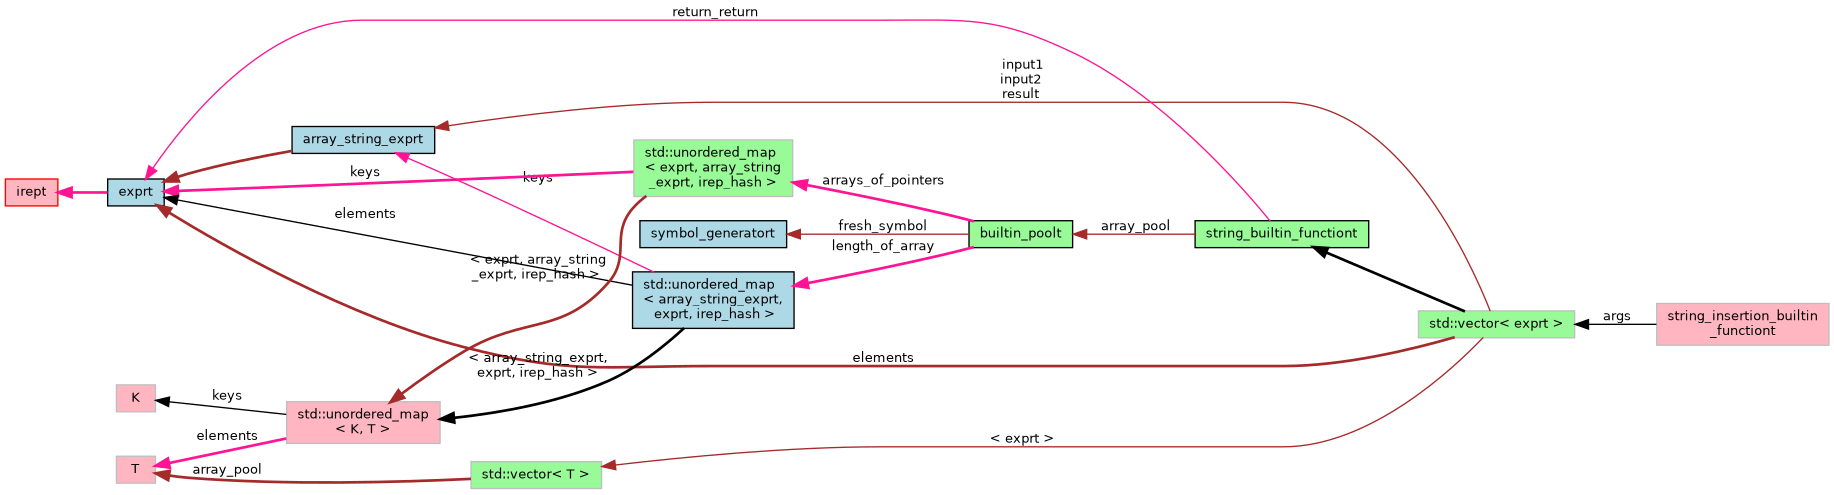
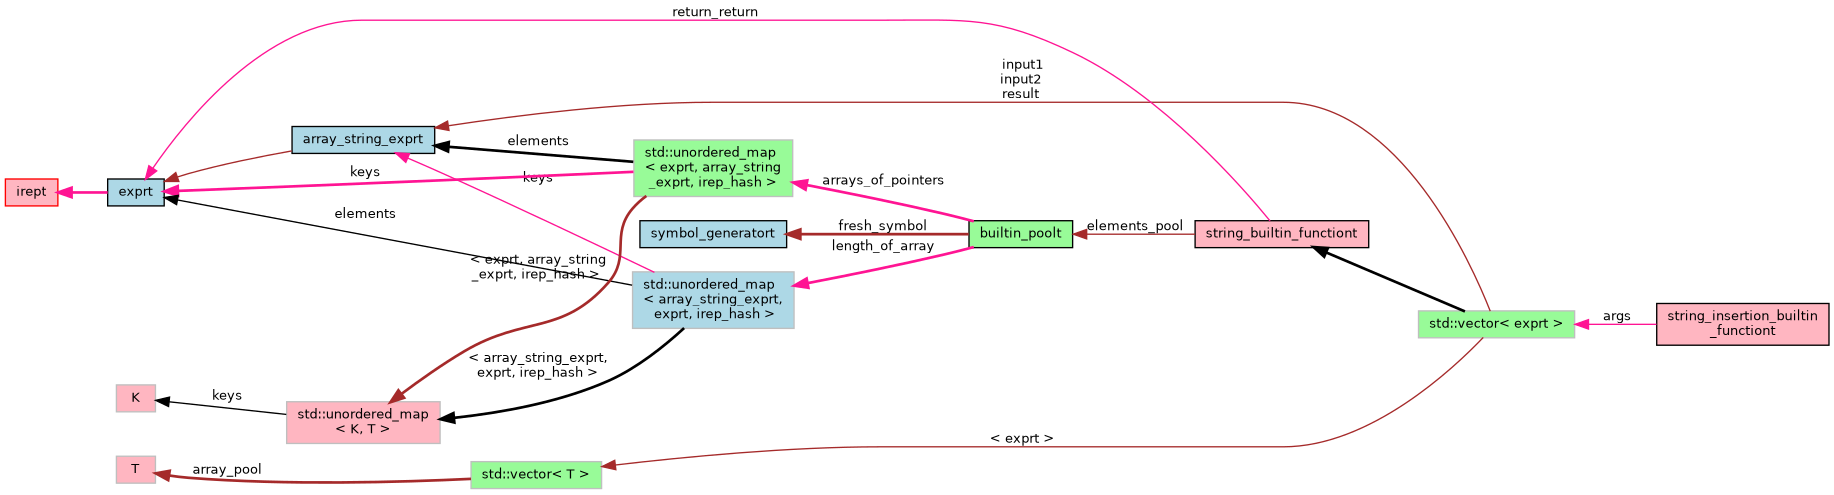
none -> (541, 154)
(234, 162) -> (234, 162)
(1134, 227) -> (1134, 227)
(885, 234) -> (885, 234)
(1282, 234) -> (1282, 234)
(713, 300) -> (713, 300)
(1623, 324) -> (1623, 324)
(1743, 324) -> (1743, 324)
(797, 366) -> none
(228, 451) -> none
